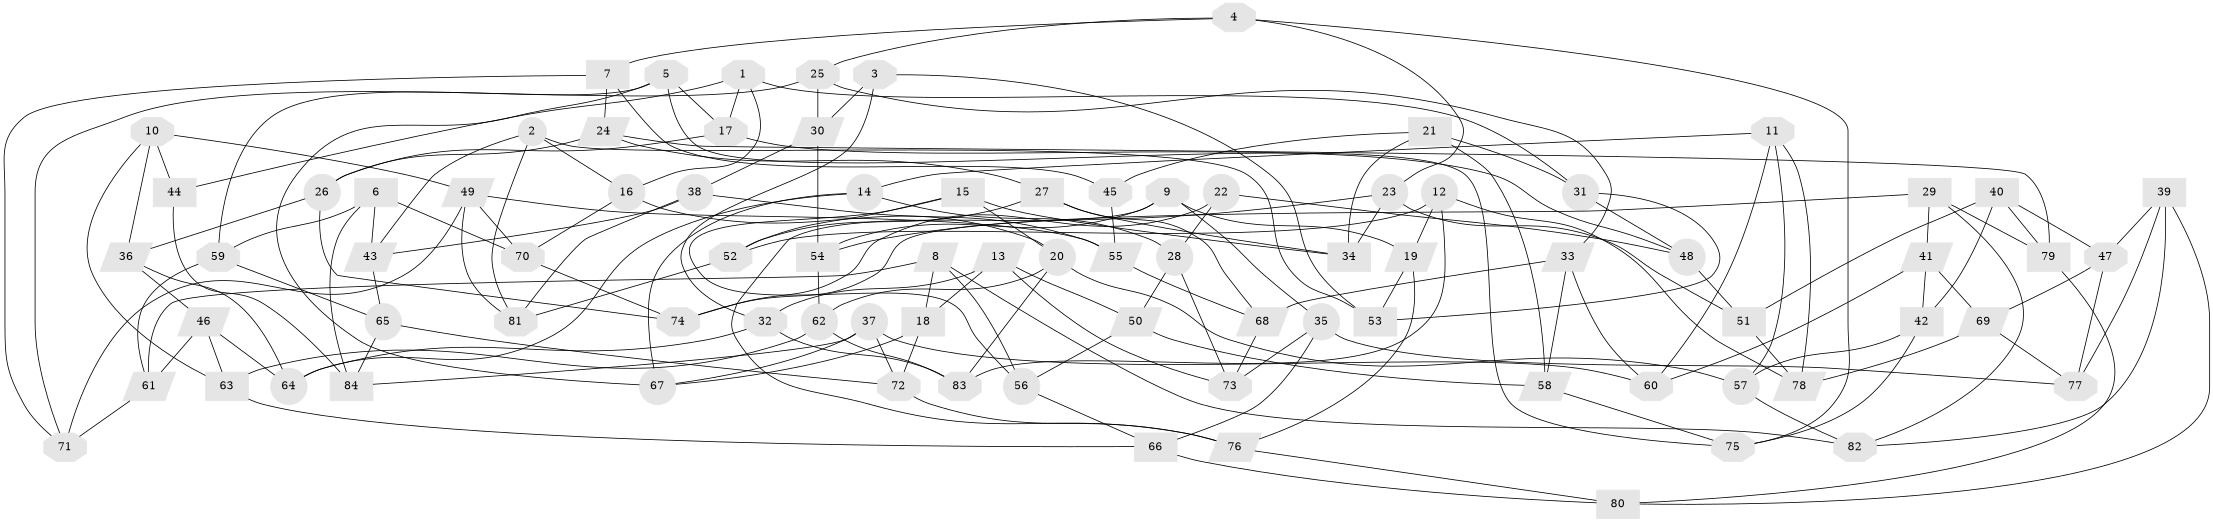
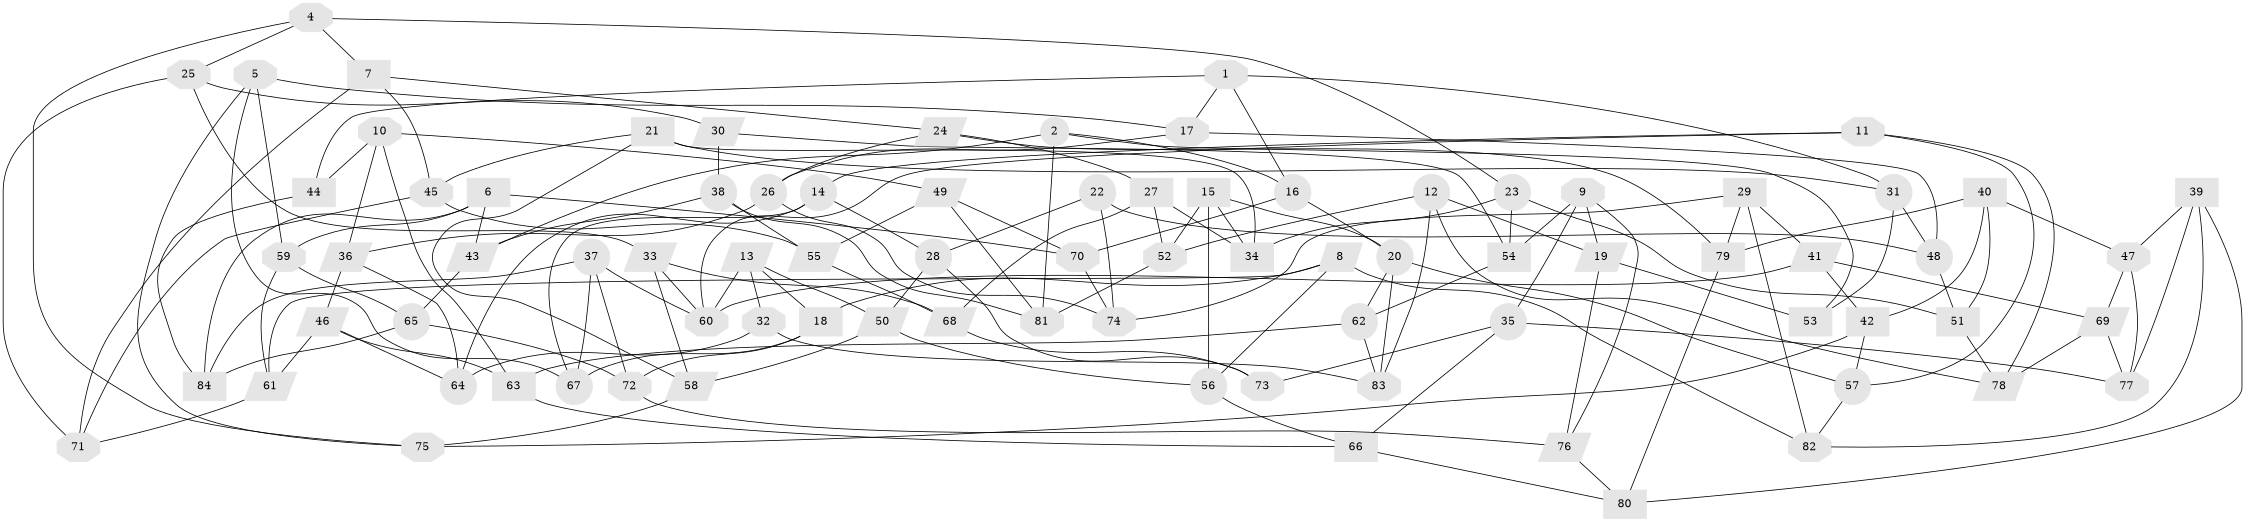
(875, 75) -> none
(244, 282) -> (204, 255)
(1098, 337) -> (727, 289)
